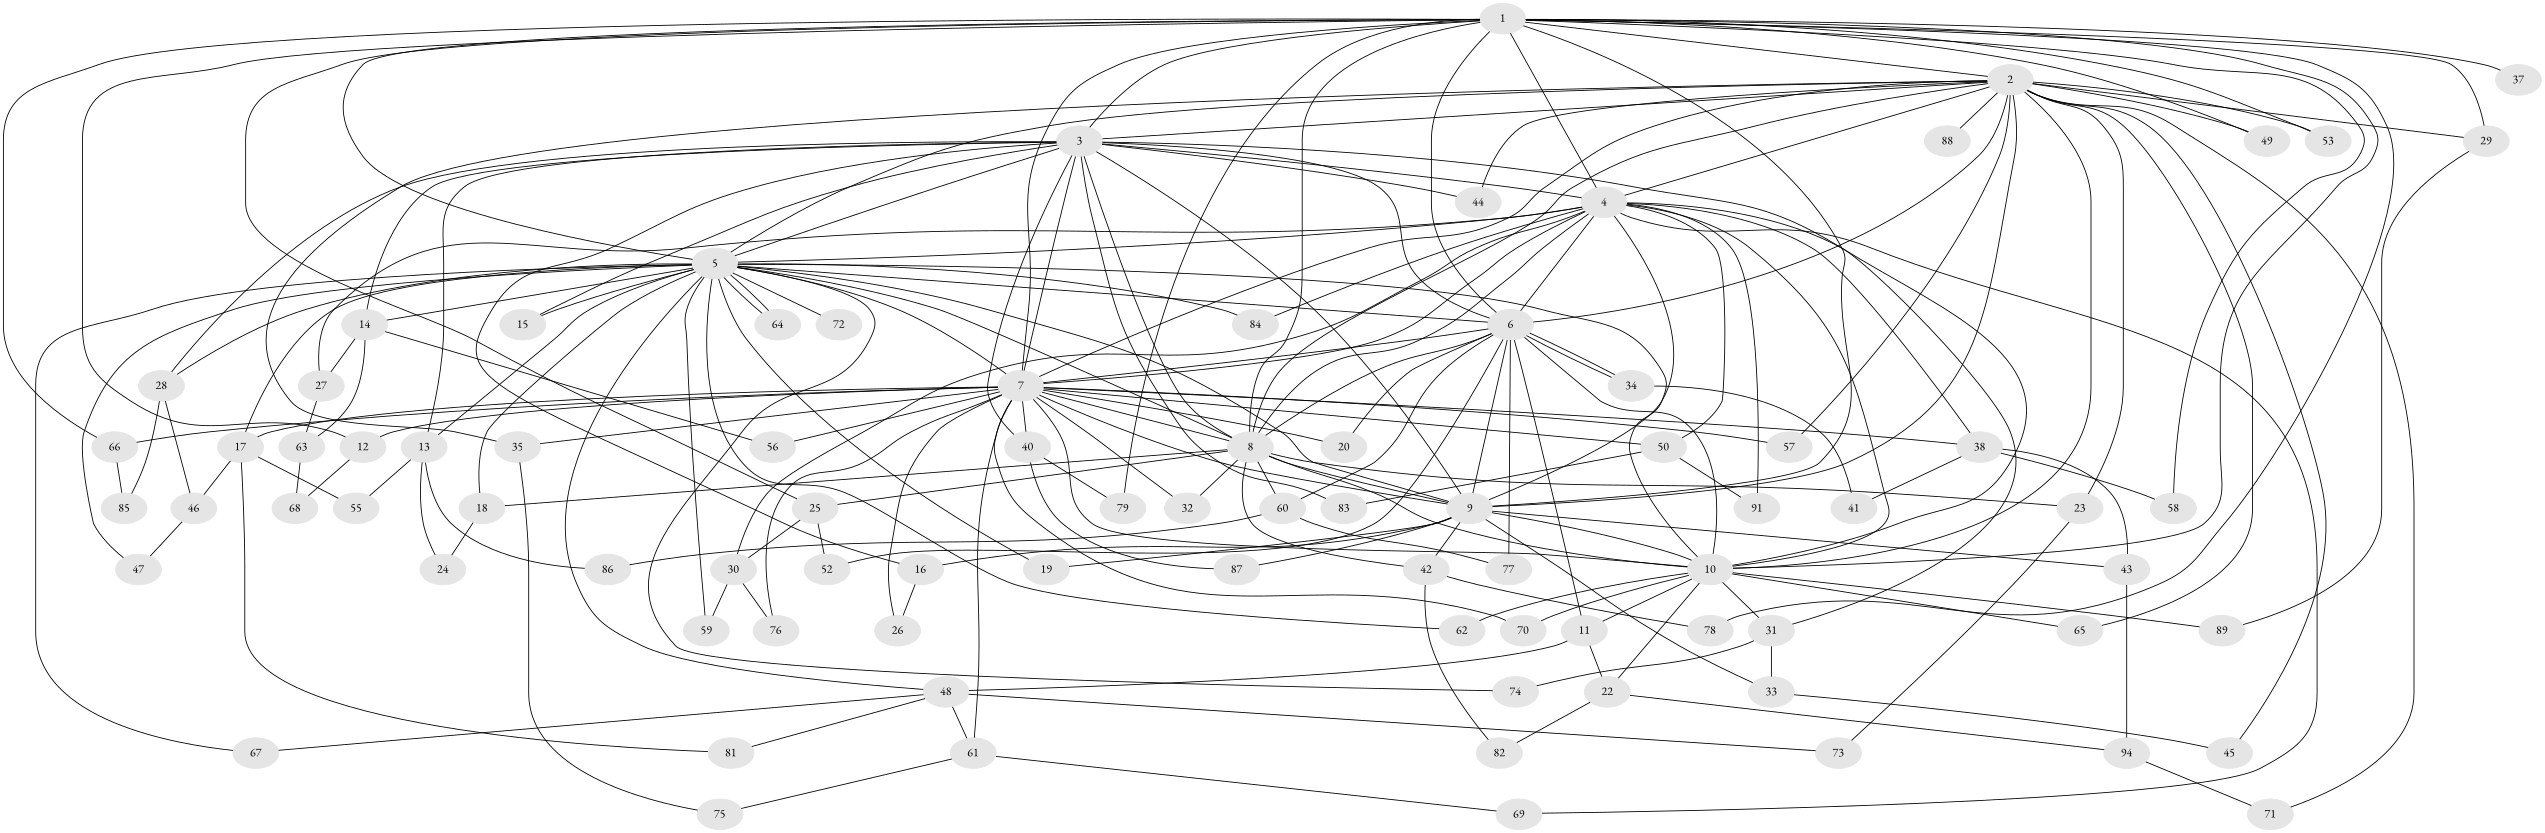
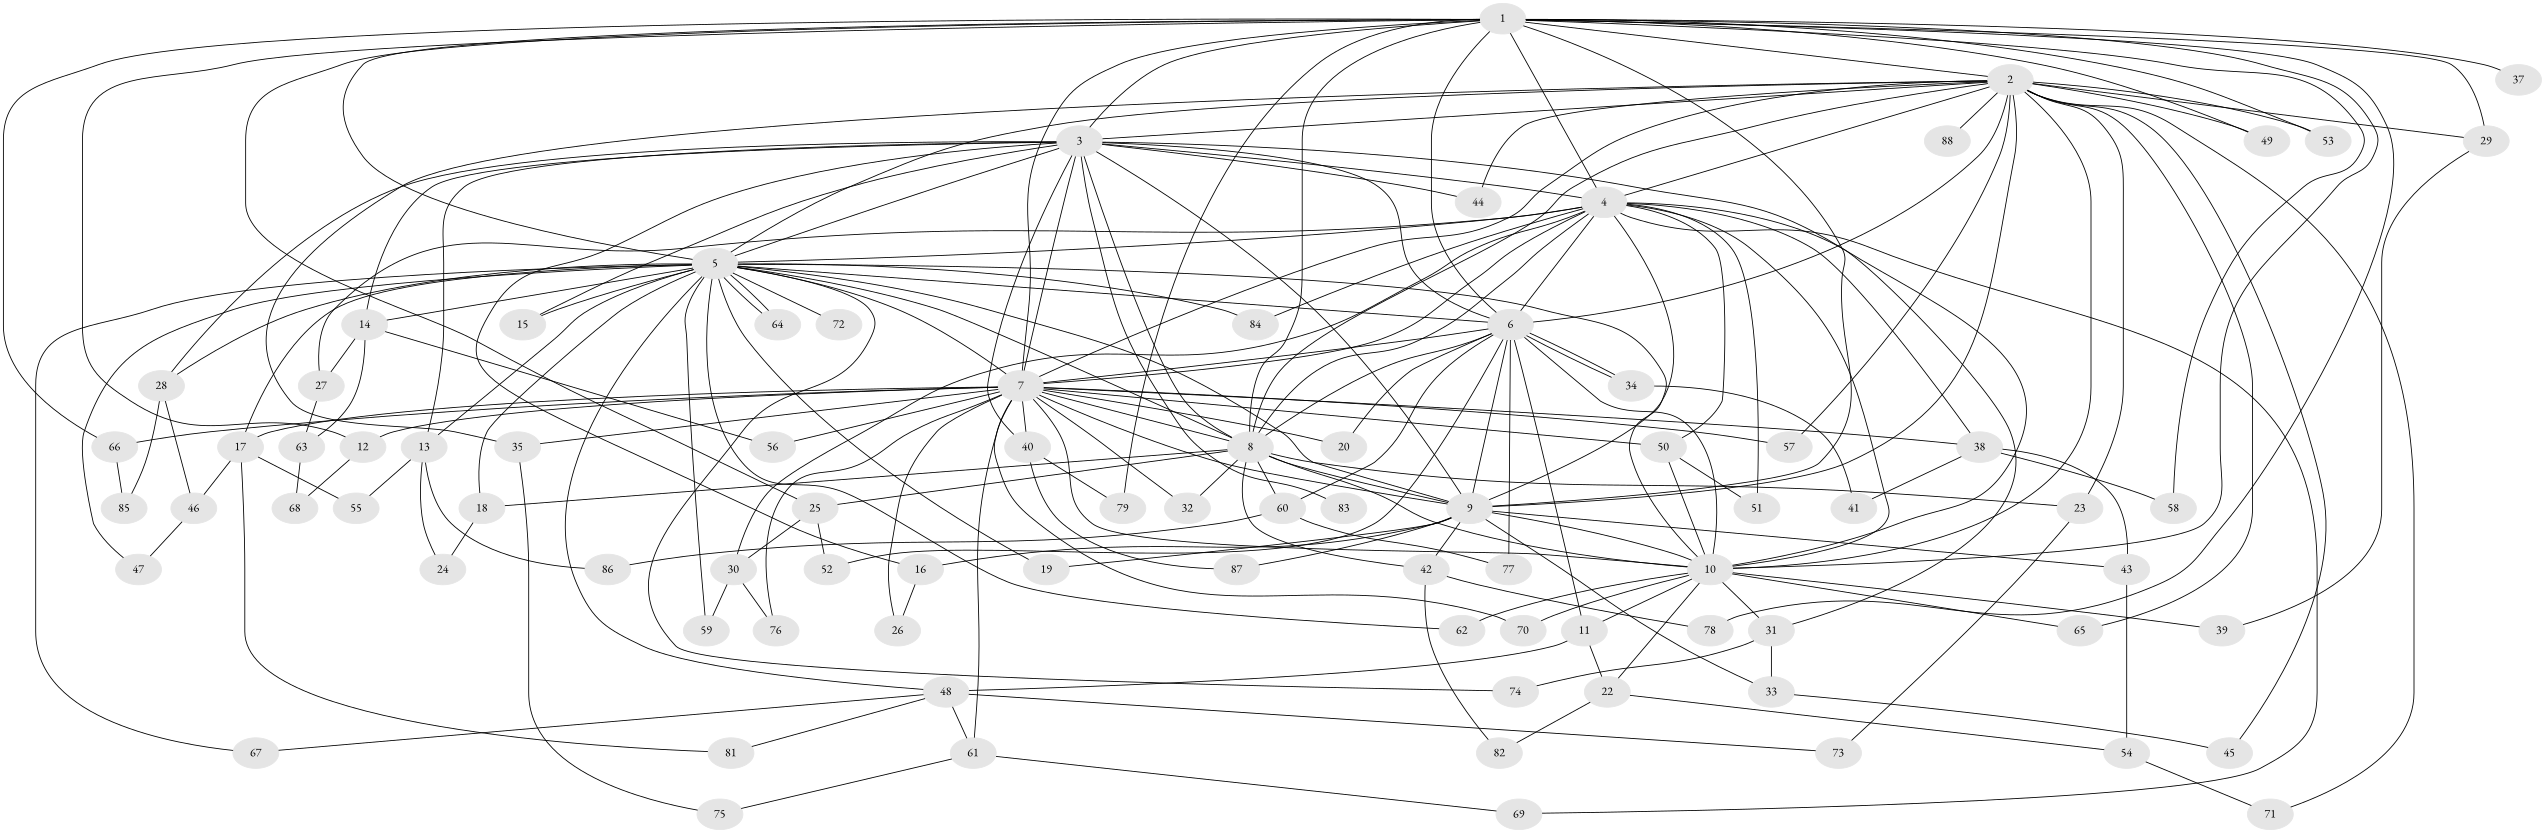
(1518, 475) -> (1687, 508)
(1757, 508) -> (1757, 508)
(2222, 631) -> (2222, 631)
(2127, 753) -> (2127, 753)
